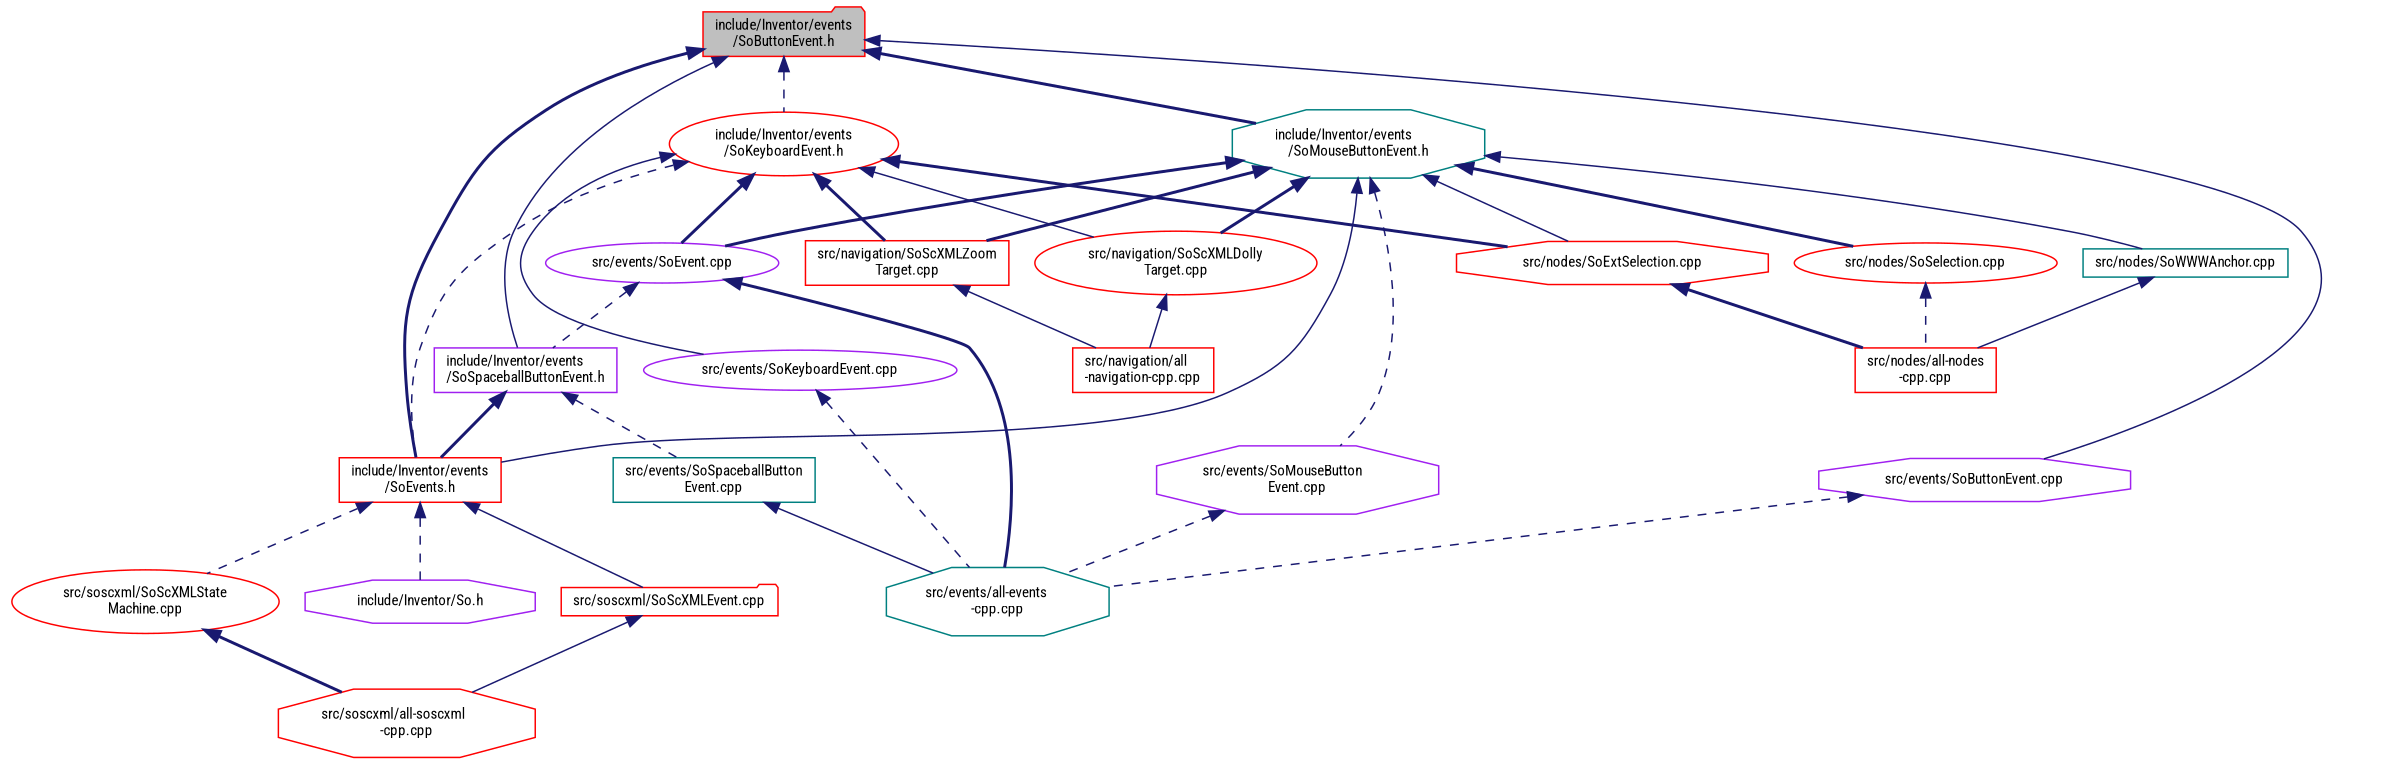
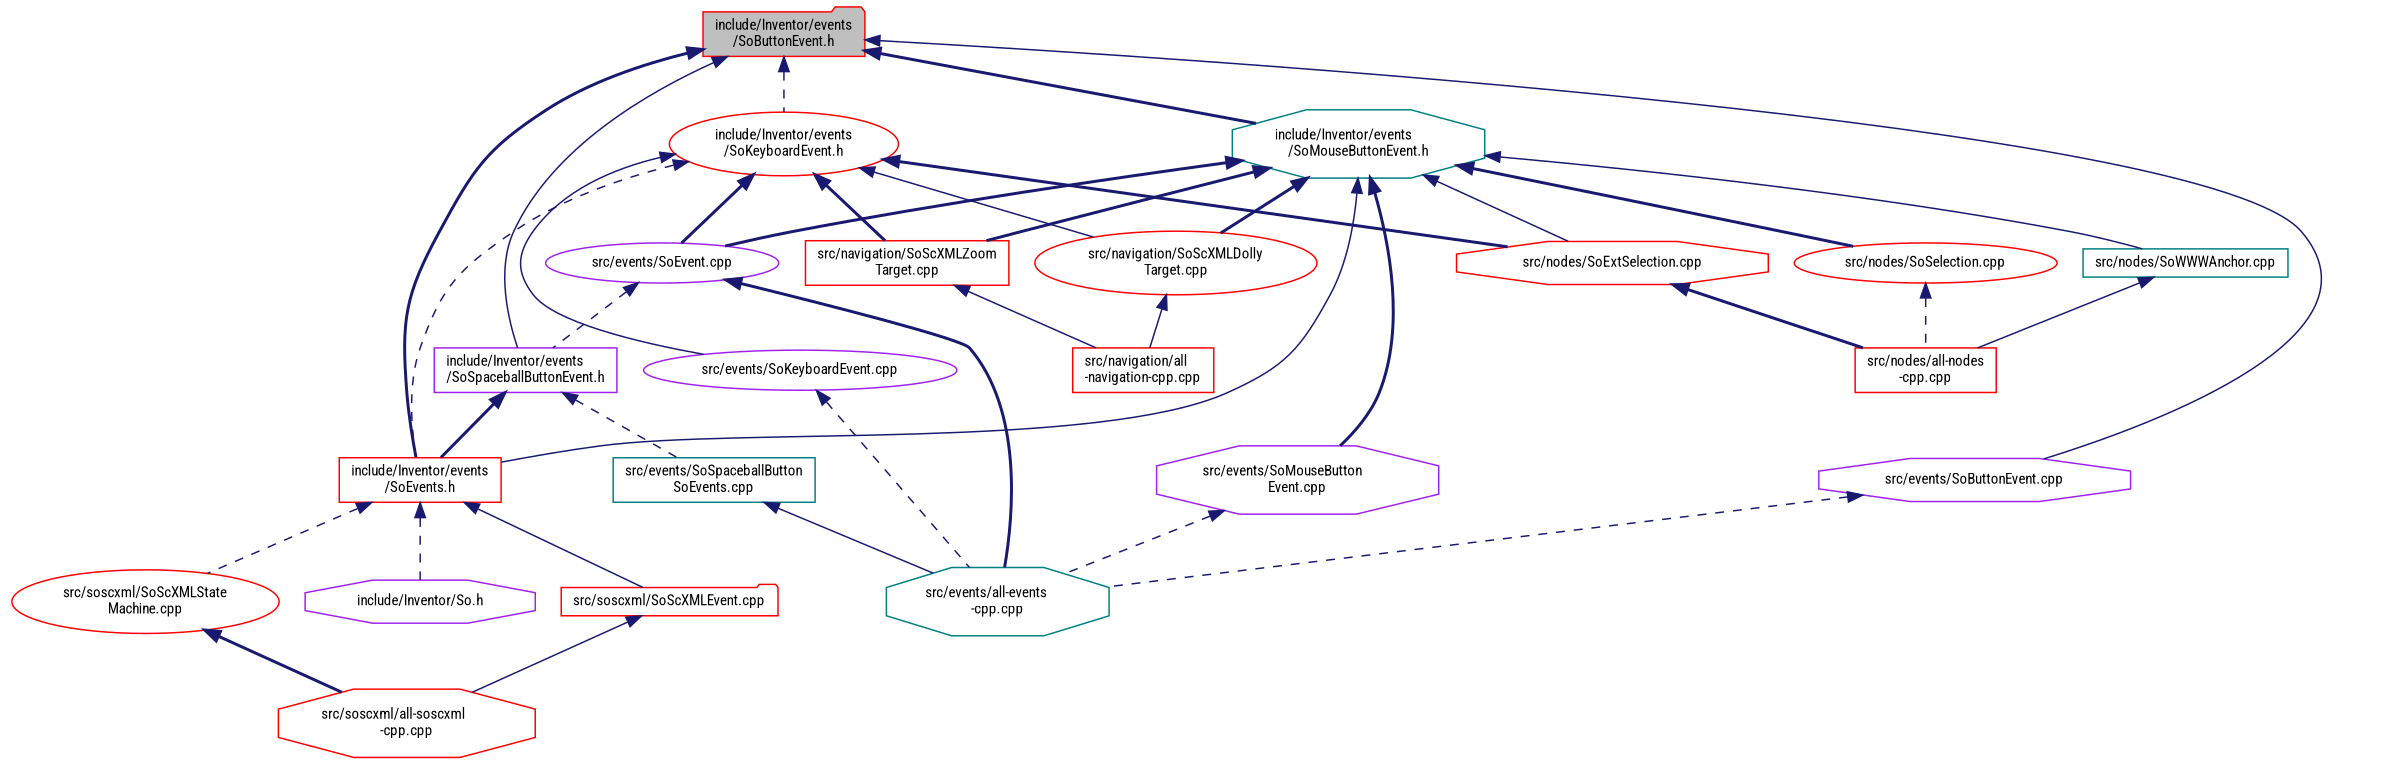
(1393, 326) -> (1393, 326)
(714, 480) -> (714, 480)
